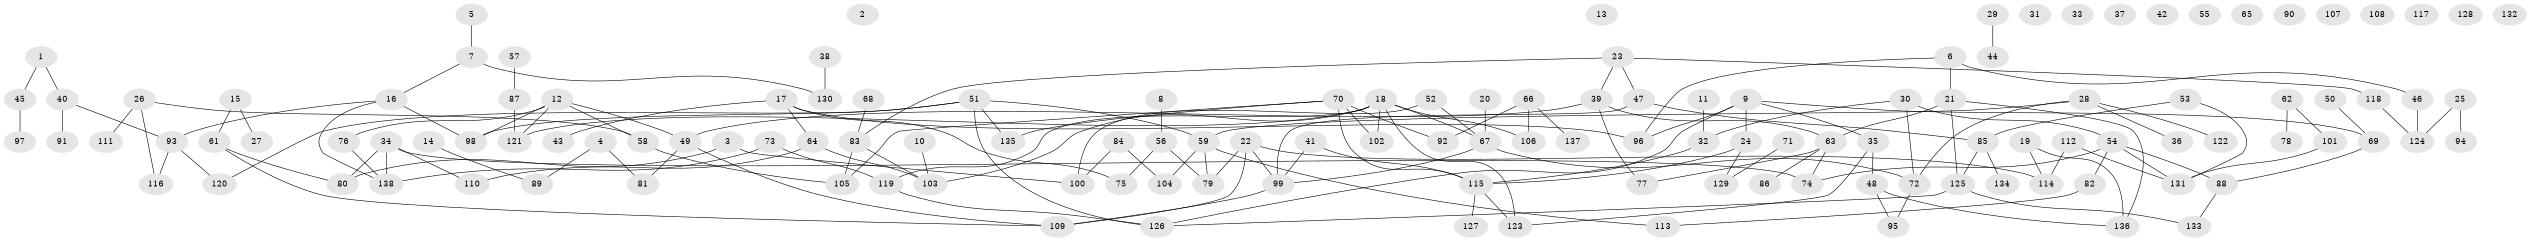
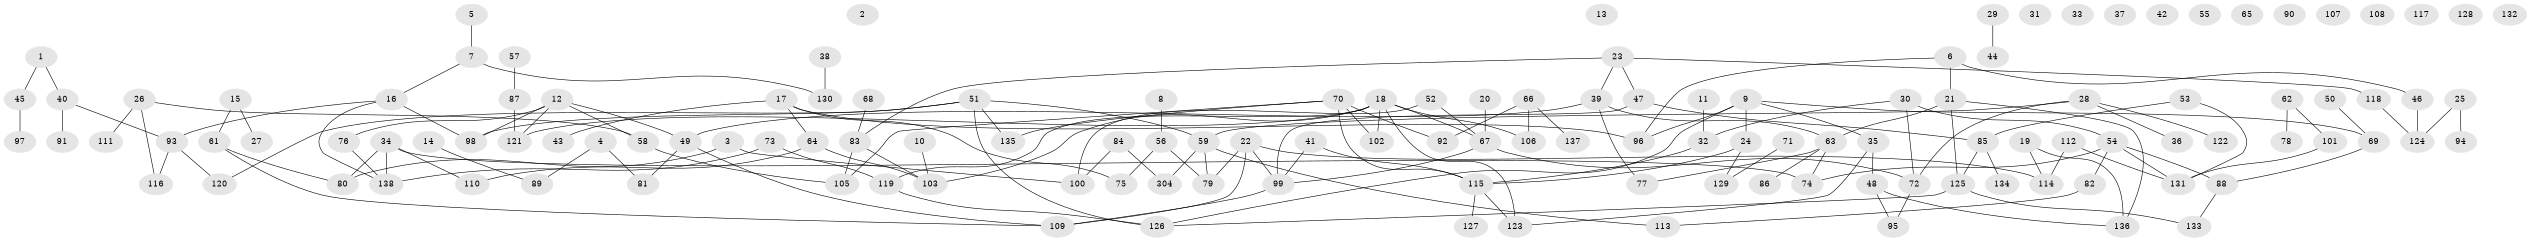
(1165, 184) -> (1165, 184)
